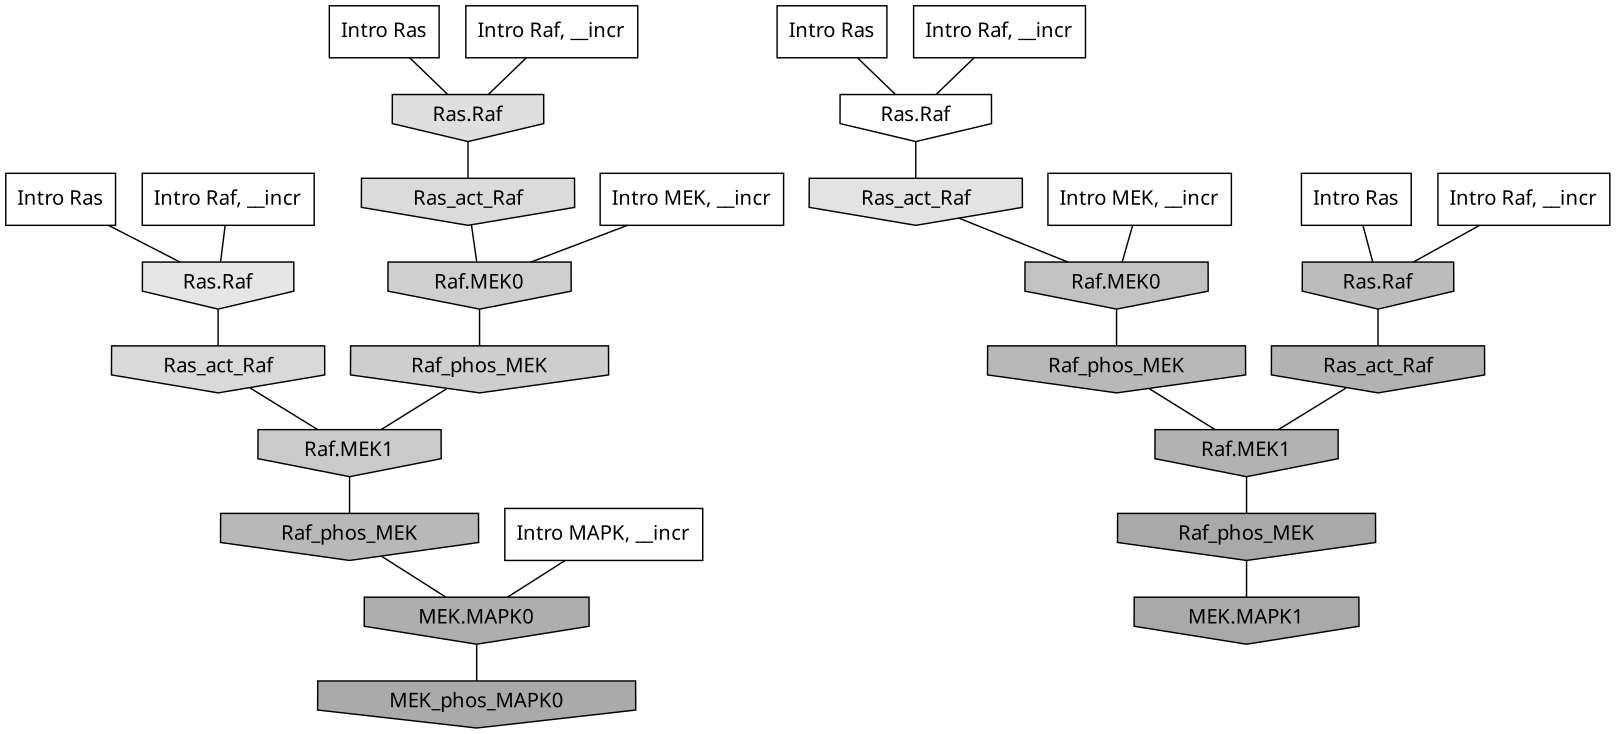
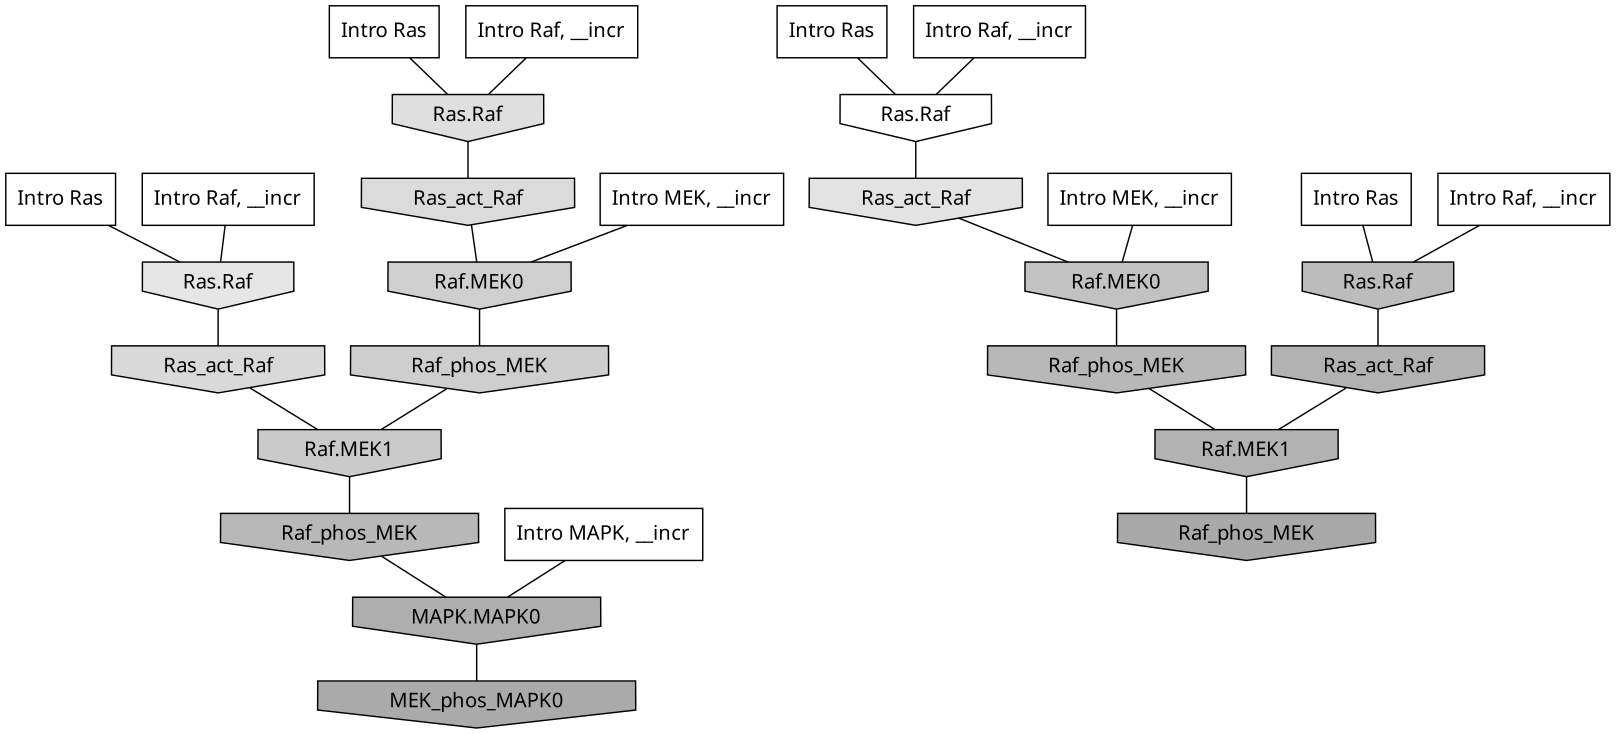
(477, 618) -> (477, 618)
(1247, 618) -> none
